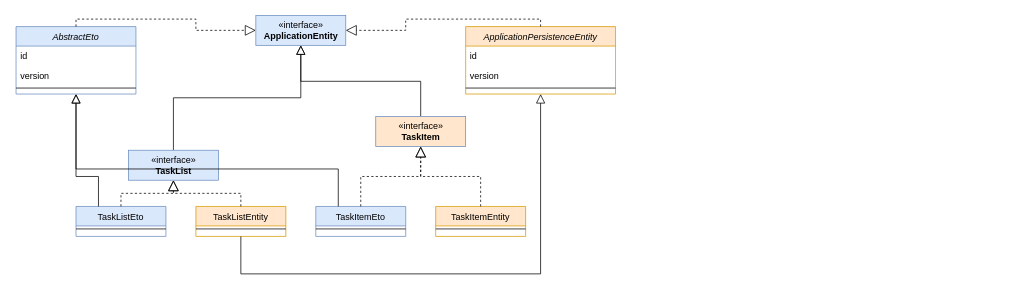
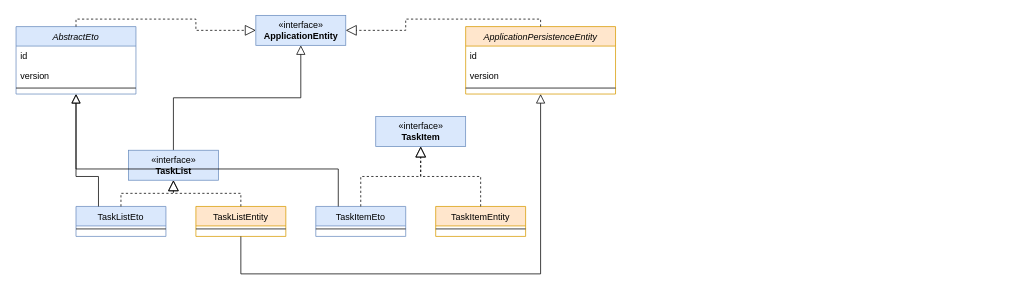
(379, 81) -> none
(420, 132) -> (420, 132)
